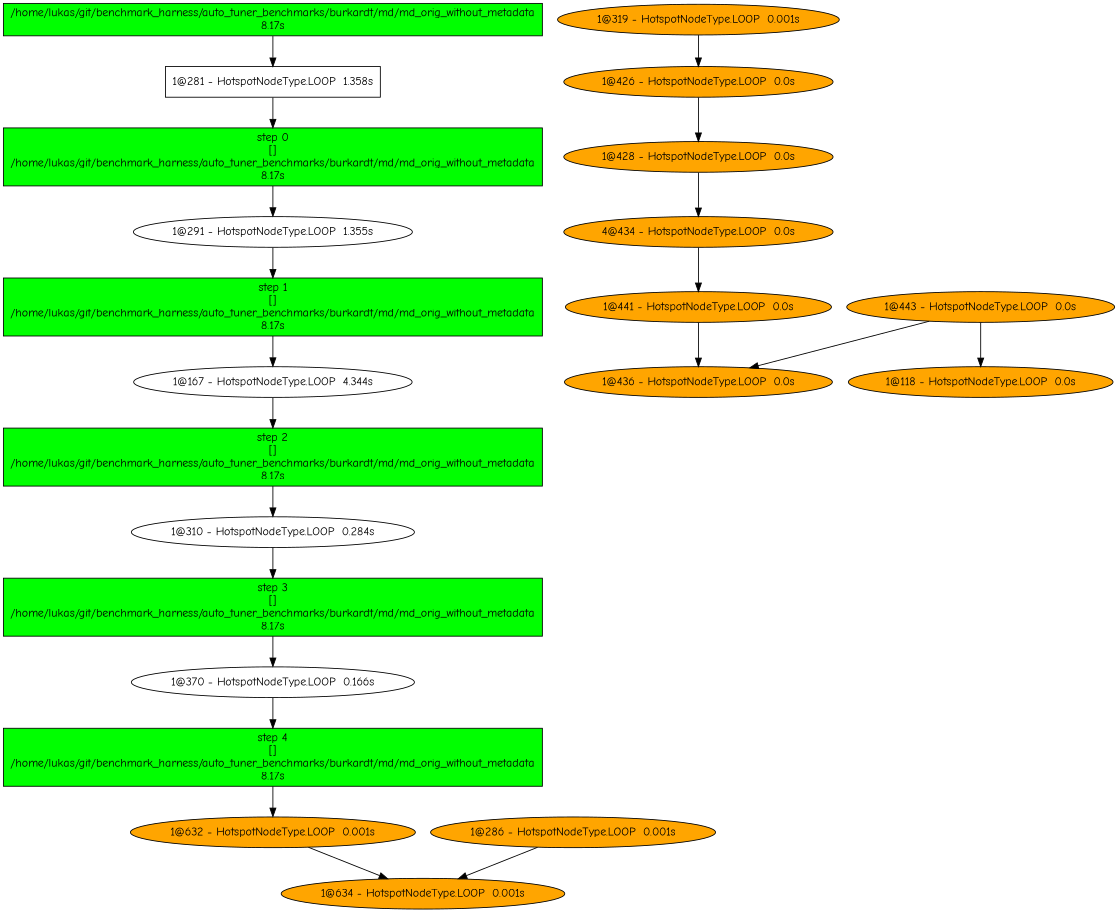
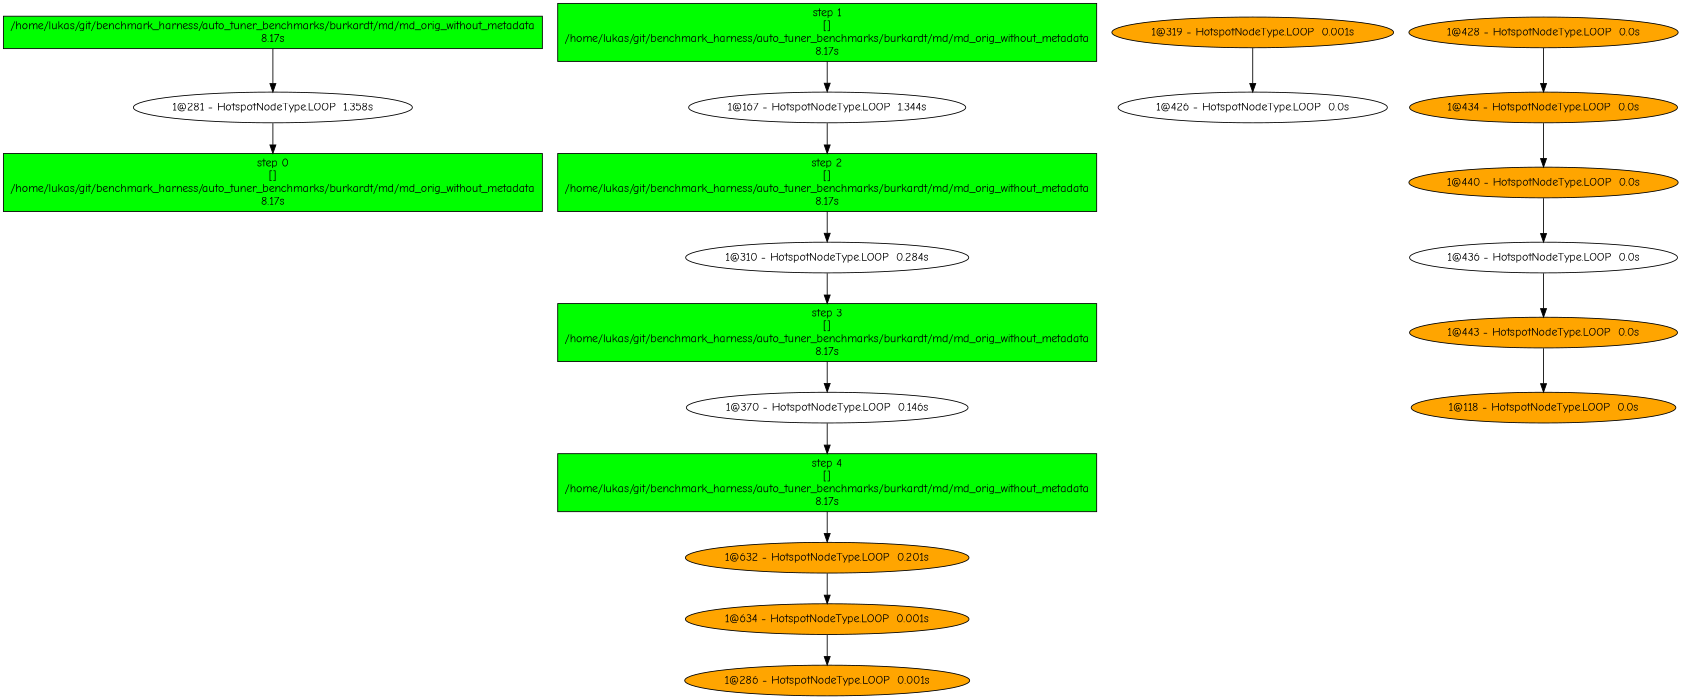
(273, 82) -> (273, 107)
(698, 82) -> (1253, 107)
(698, 115) -> none
(273, 232) -> none
(698, 232) -> (1544, 107)
(698, 307) -> (1544, 182)
(844, 343) -> (1544, 291)
(273, 382) -> (827, 107)
(698, 382) -> (1544, 258)
(273, 682) -> (827, 408)
(273, 832) -> (827, 558)
(502, 861) -> (827, 646)
